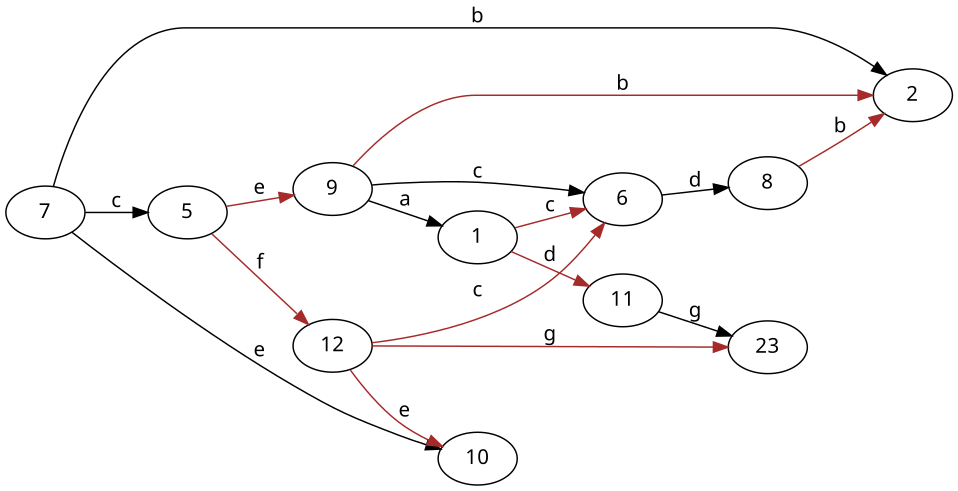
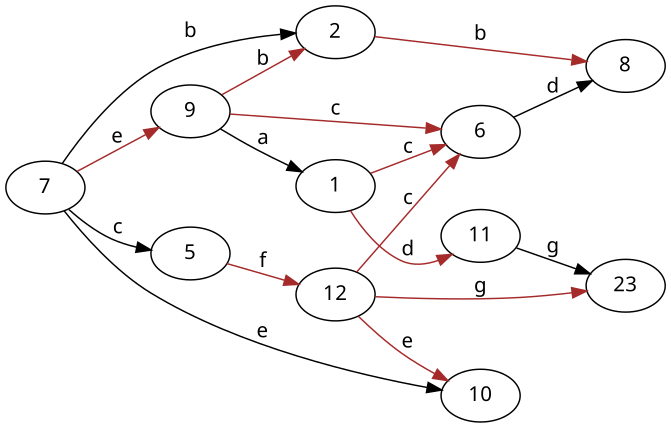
(835, 145) -> (473, 48)
(471, 182) -> (328, 121)
(253, 202) -> (111, 153)
